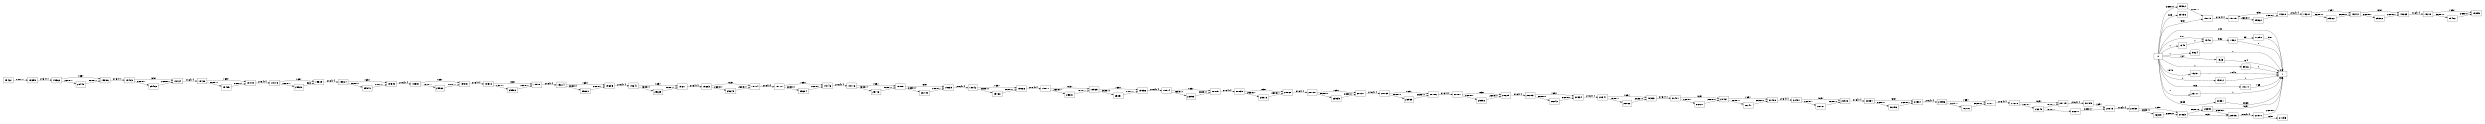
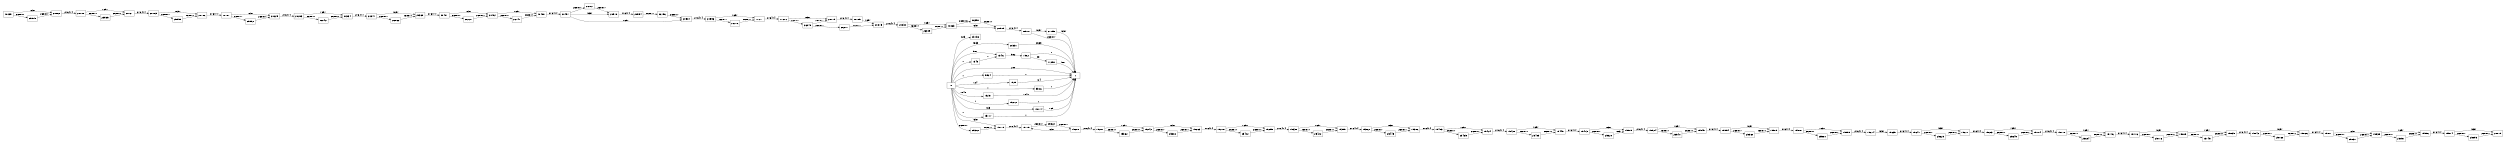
(585, 91) -> none
(1227, 92) -> none
(1893, 100) -> (625, 22)
(2257, 106) -> (1072, 47)
none -> (1294, 130)
